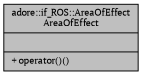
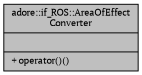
(71, 23) -> (71, 23)
